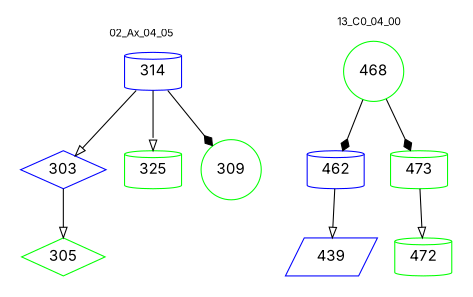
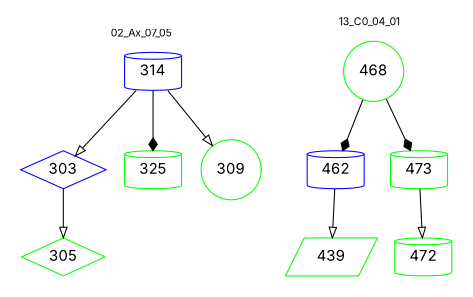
(369, 23) -> (369, 23)
(141, 34) -> (141, 34)
(153, 114) -> (153, 114)
(187, 114) -> (187, 114)
(331, 257) -> (331, 257)
